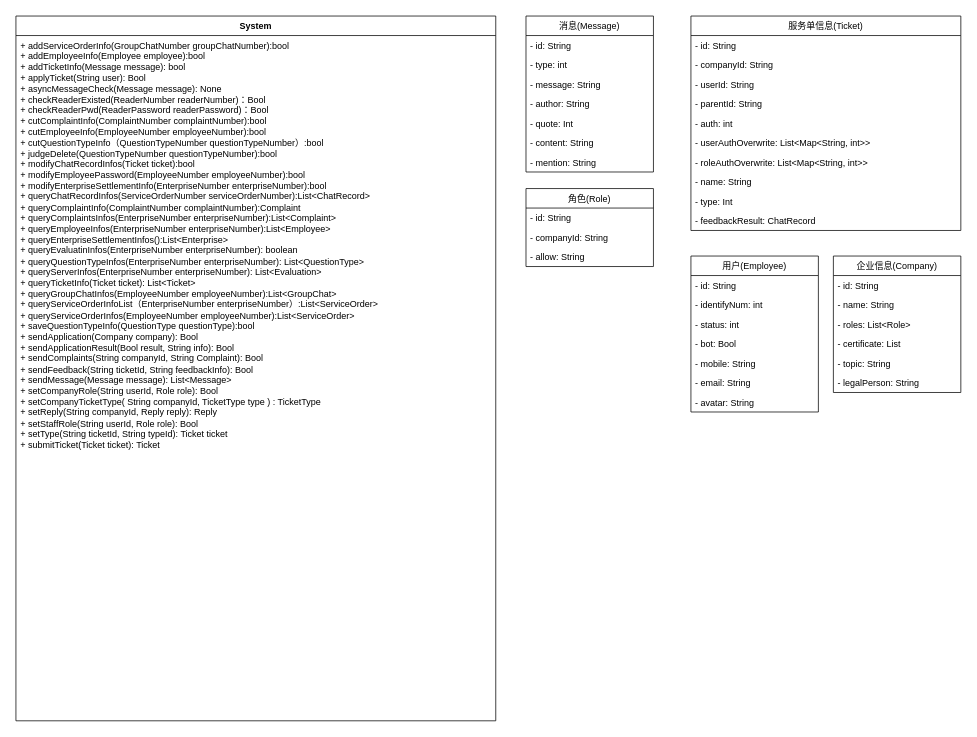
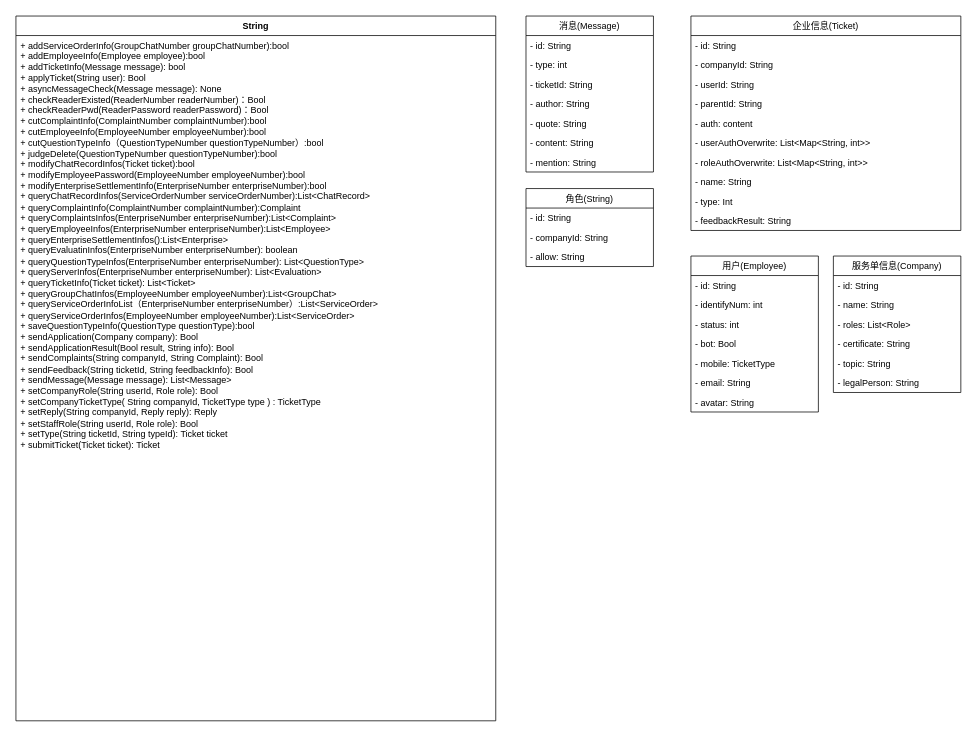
(256, 26) -> (256, 26)
(826, 26) -> (826, 26)
(568, 85) -> (570, 85)
(557, 124) -> (563, 124)
(718, 124) -> (730, 124)
(590, 199) -> (590, 199)
(761, 221) -> (750, 221)
(897, 266) -> (897, 266)
(879, 344) -> (884, 344)
(729, 364) -> (739, 364)
